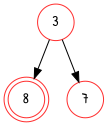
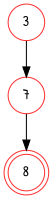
(44, 54) -> (26, 127)
